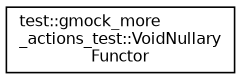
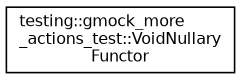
(120, 40) -> (120, 40)
